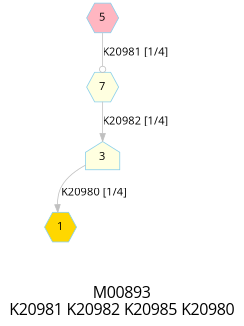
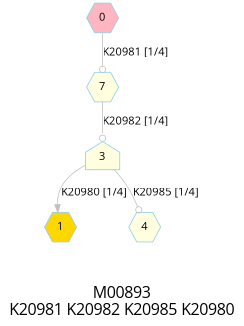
(103, 18) -> (103, 18)
(103, 118) -> (103, 118)
none -> (145, 227)
